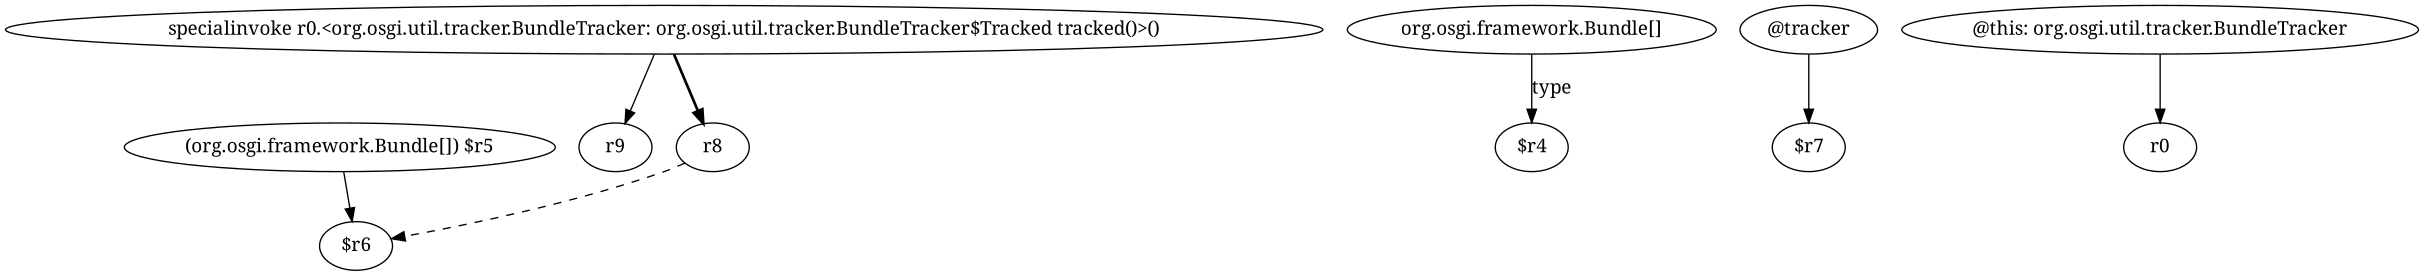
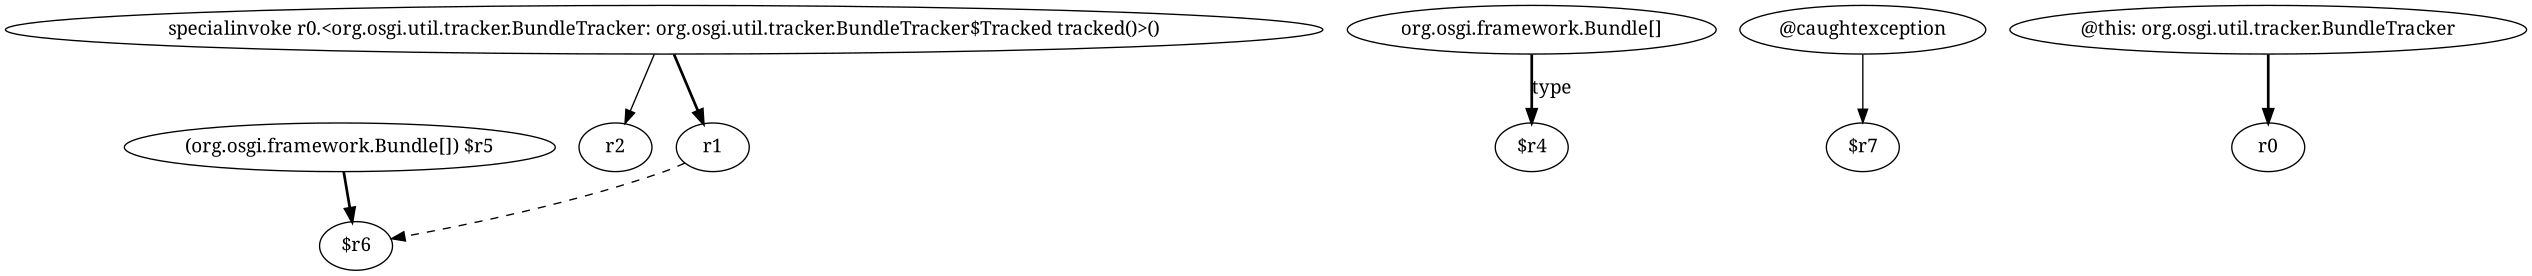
(1809, 30) -> (1863, 30)
(1532, 82) -> (1532, 82)
(2160, 82) -> (2268, 82)
(616, 147) -> (616, 147)
(713, 147) -> (713, 147)
(347, 190) -> (347, 190)
